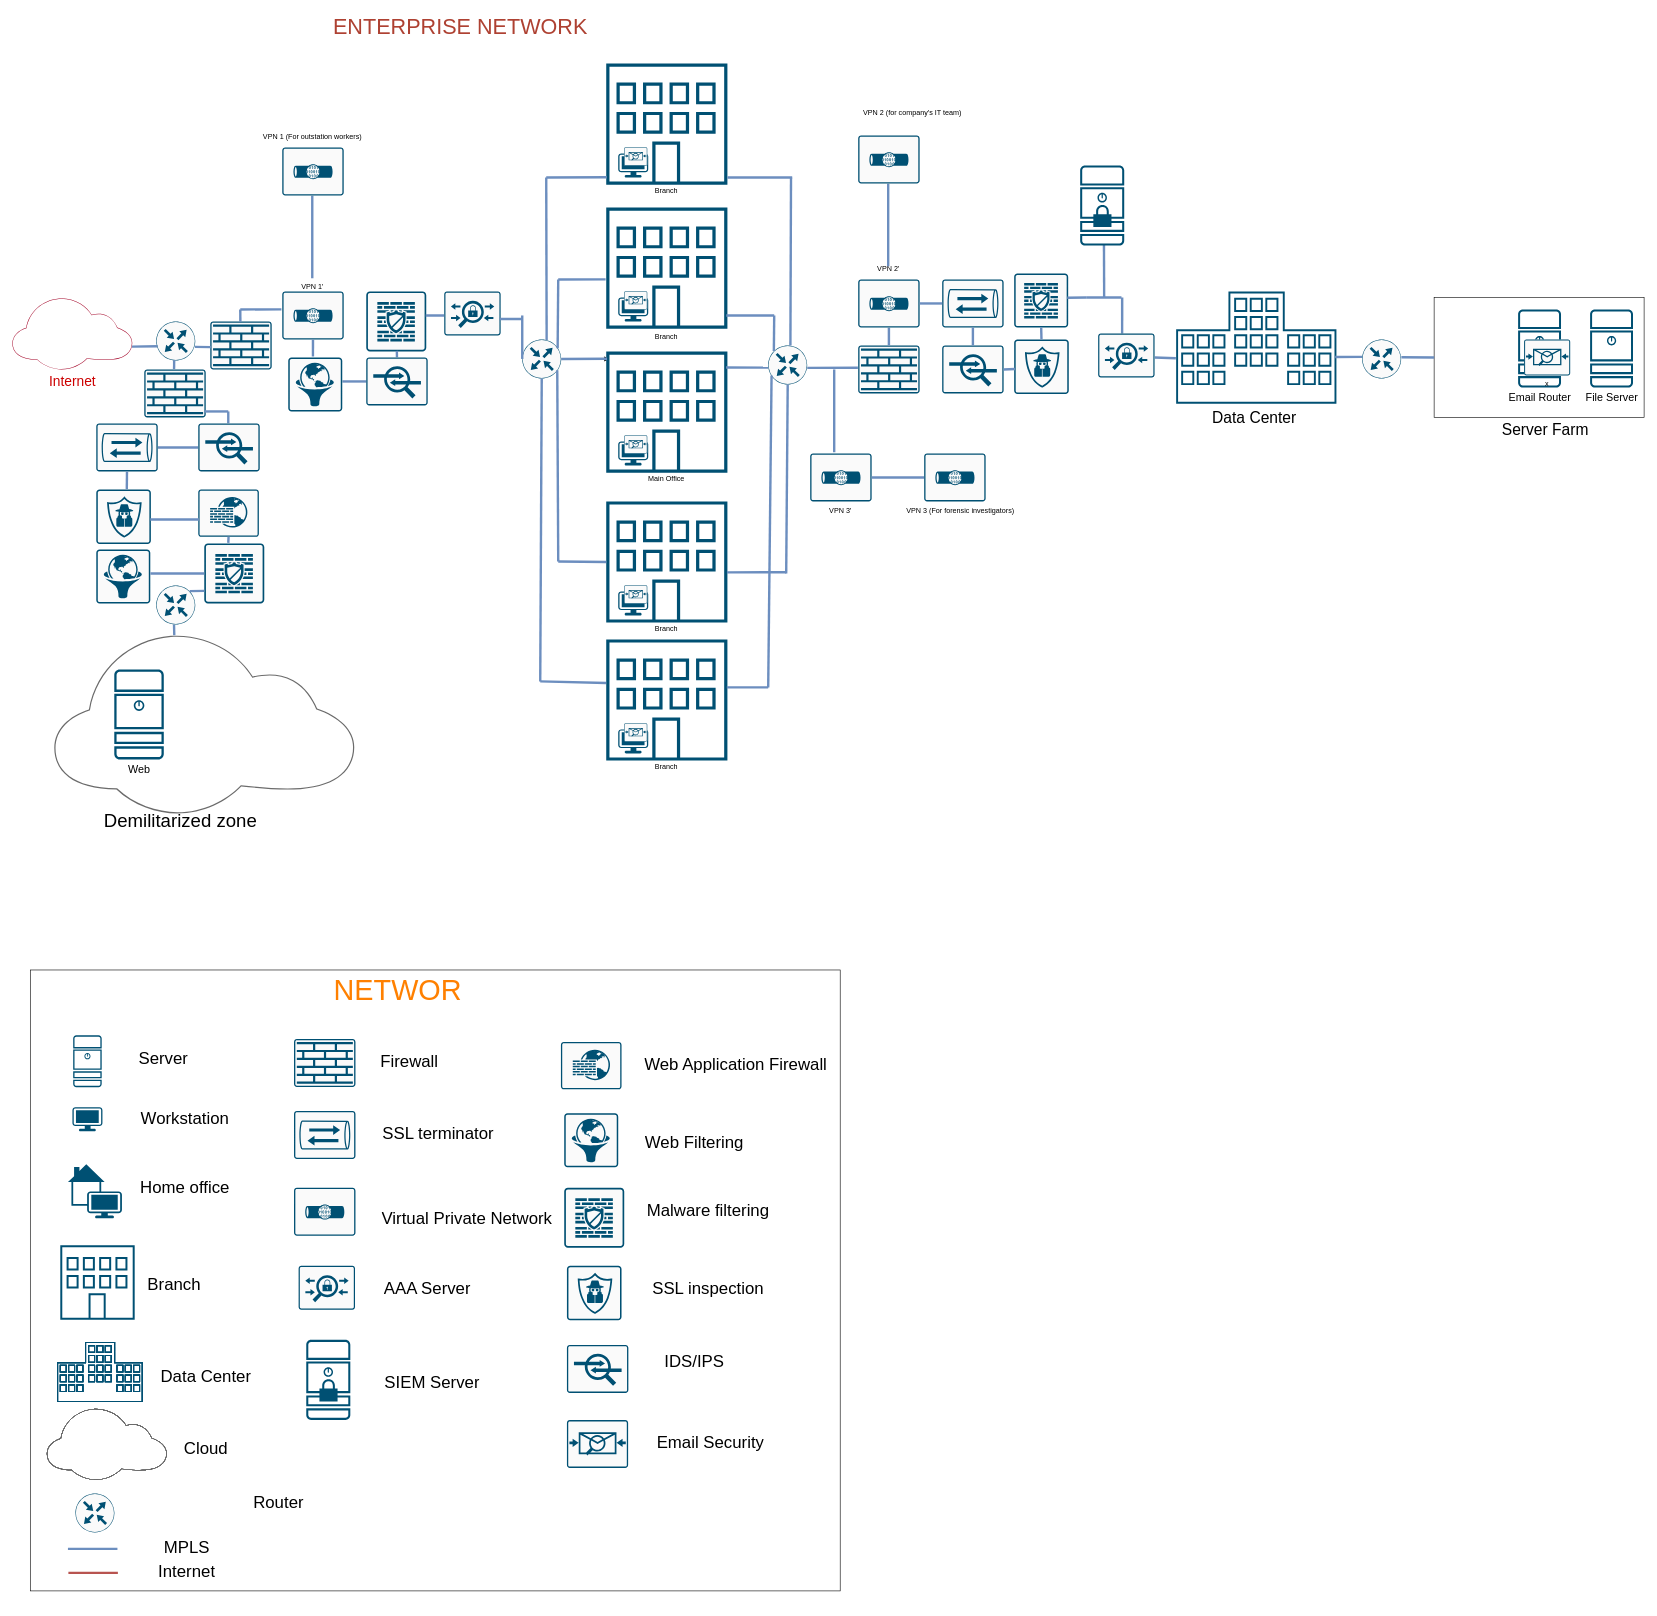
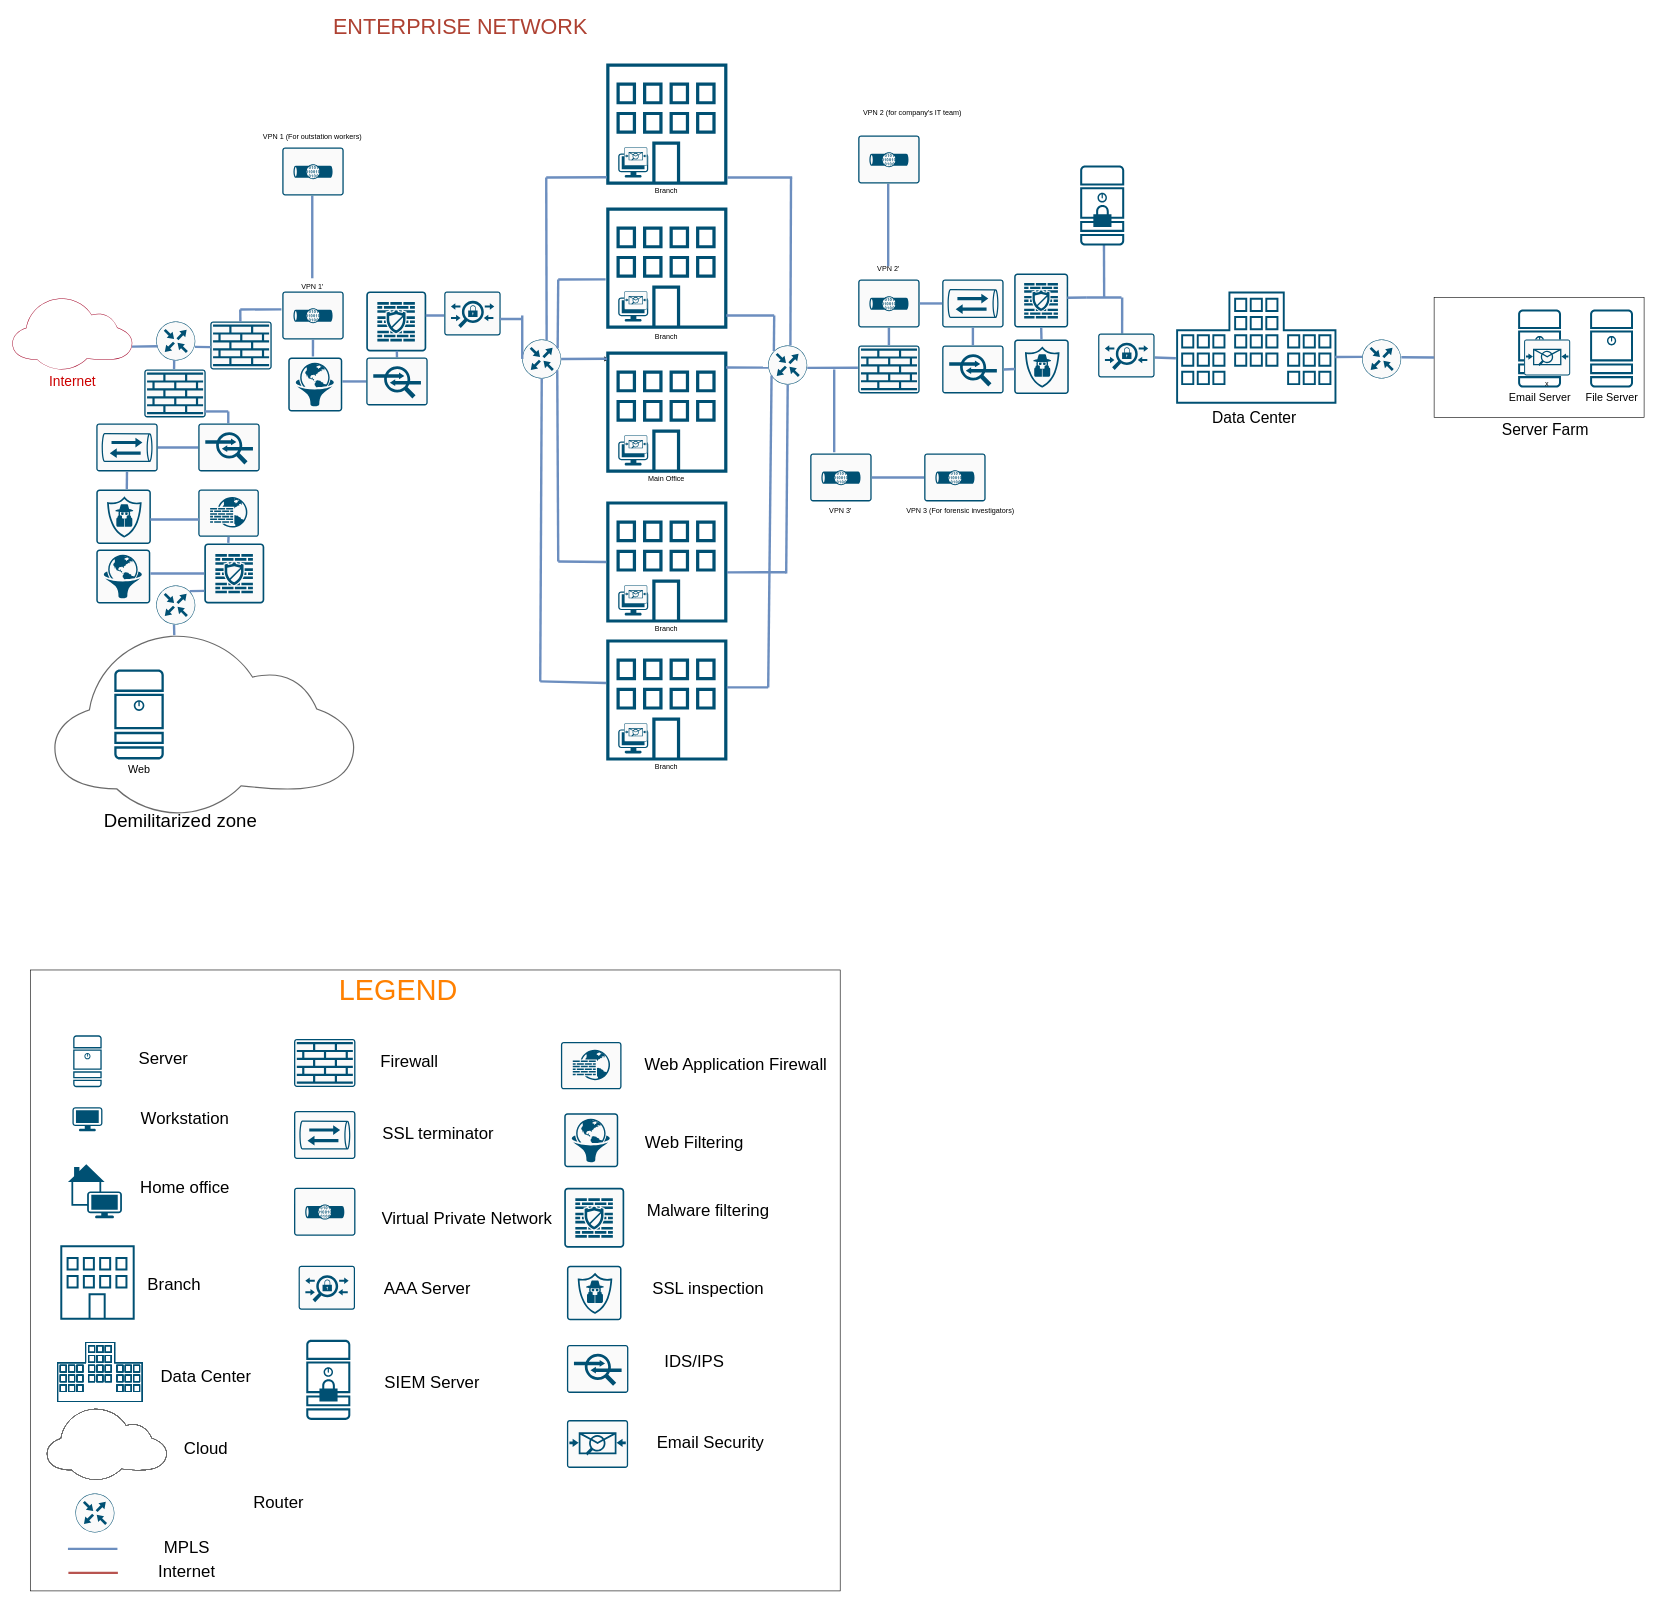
(1540, 398) -> (1540, 398)
(398, 990) -> (398, 990)
